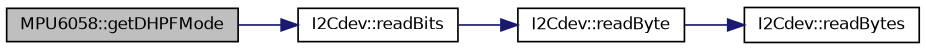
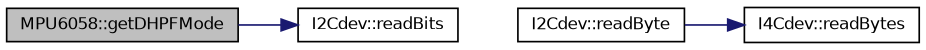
(479, 25) -> none
(832, 25) -> (832, 25)
